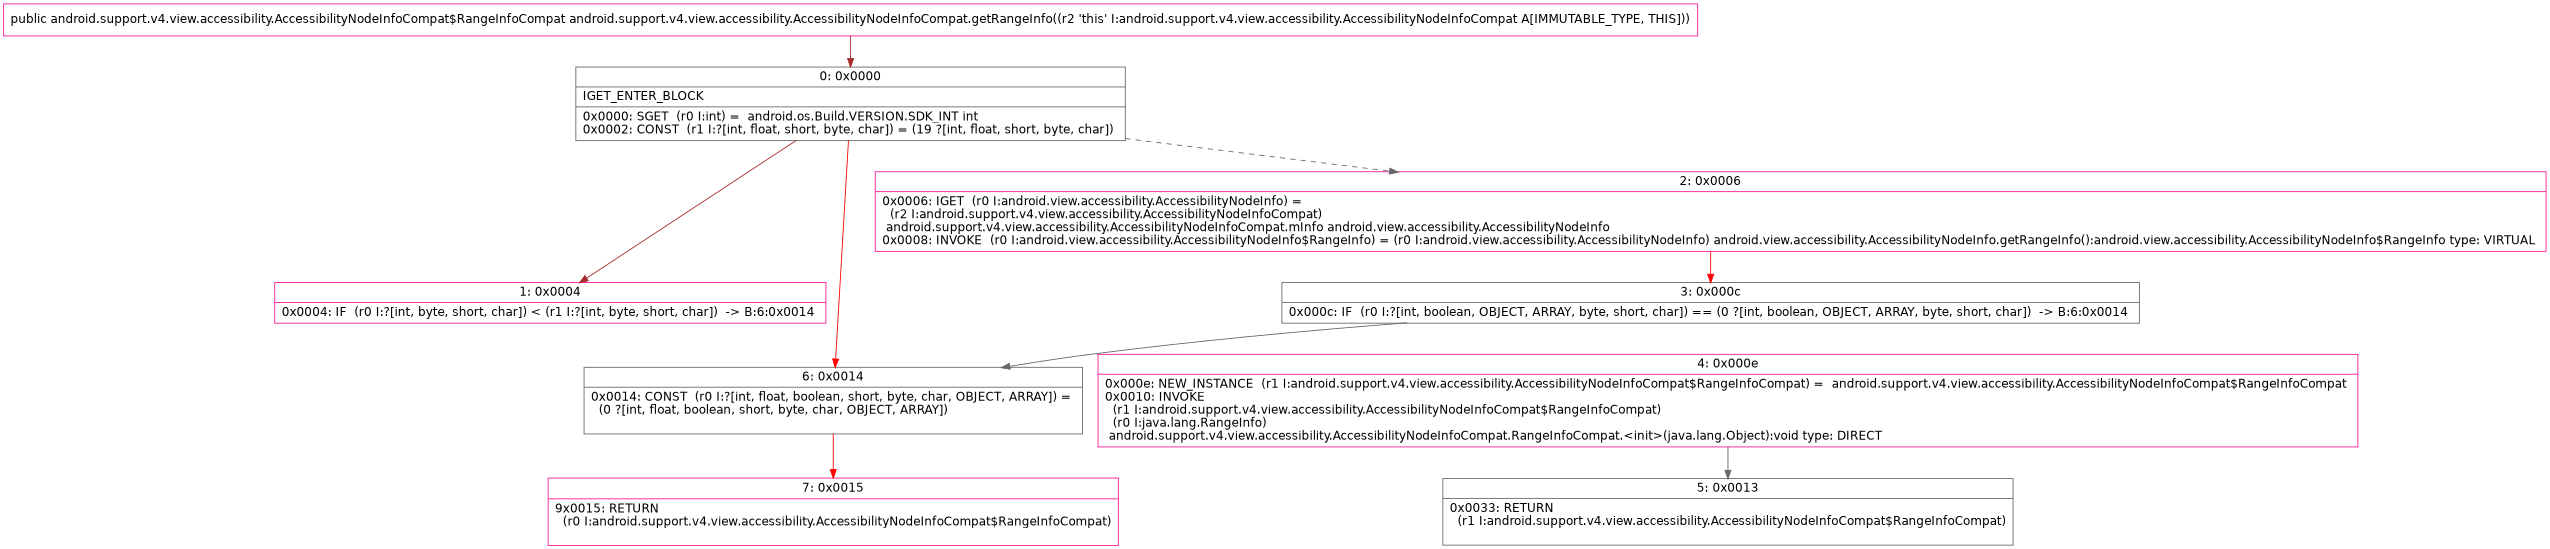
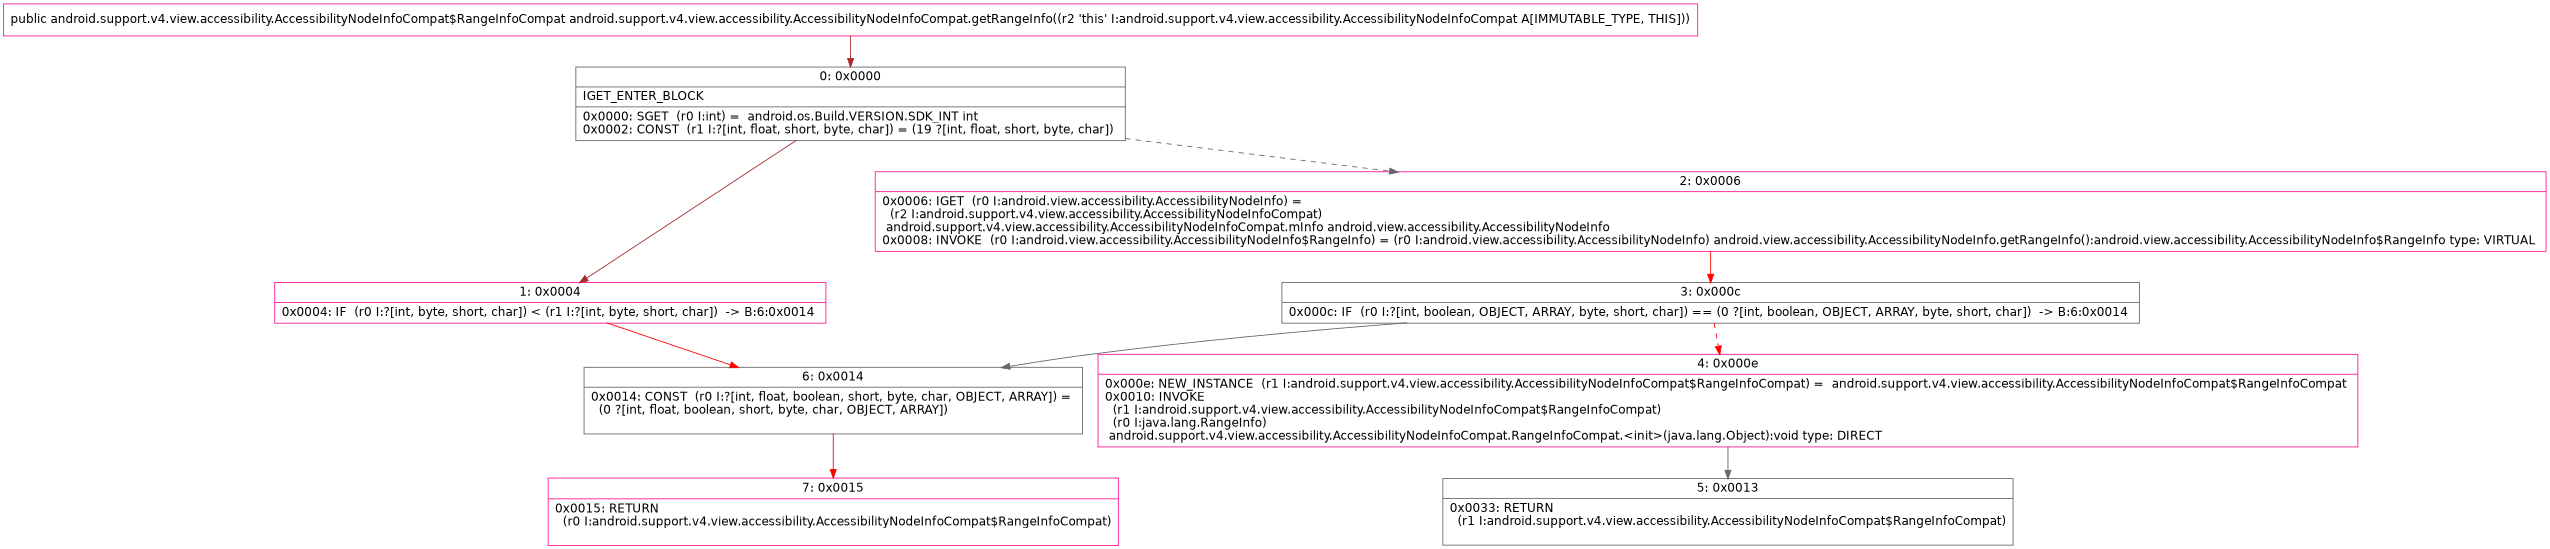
(842, 250) -> (668, 344)
none -> (1716, 335)
(611, 509) -> (611, 509)
